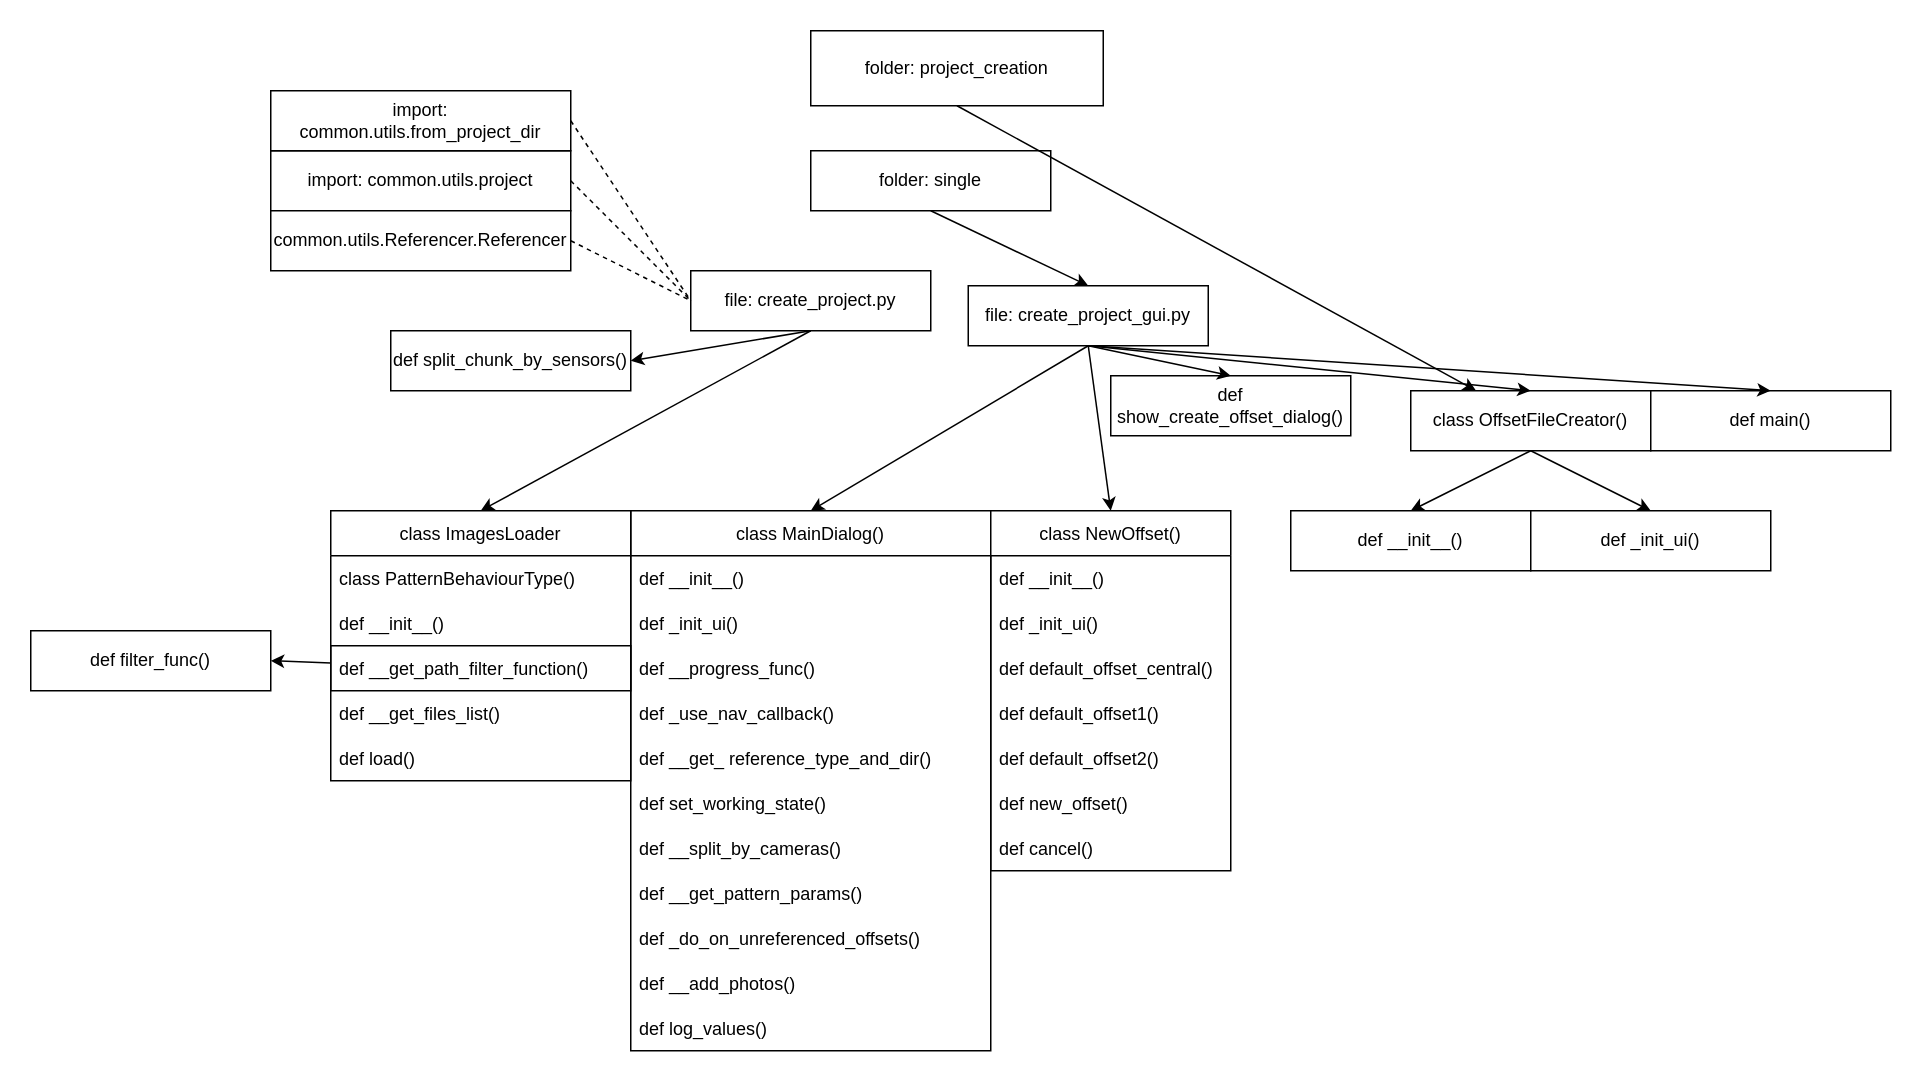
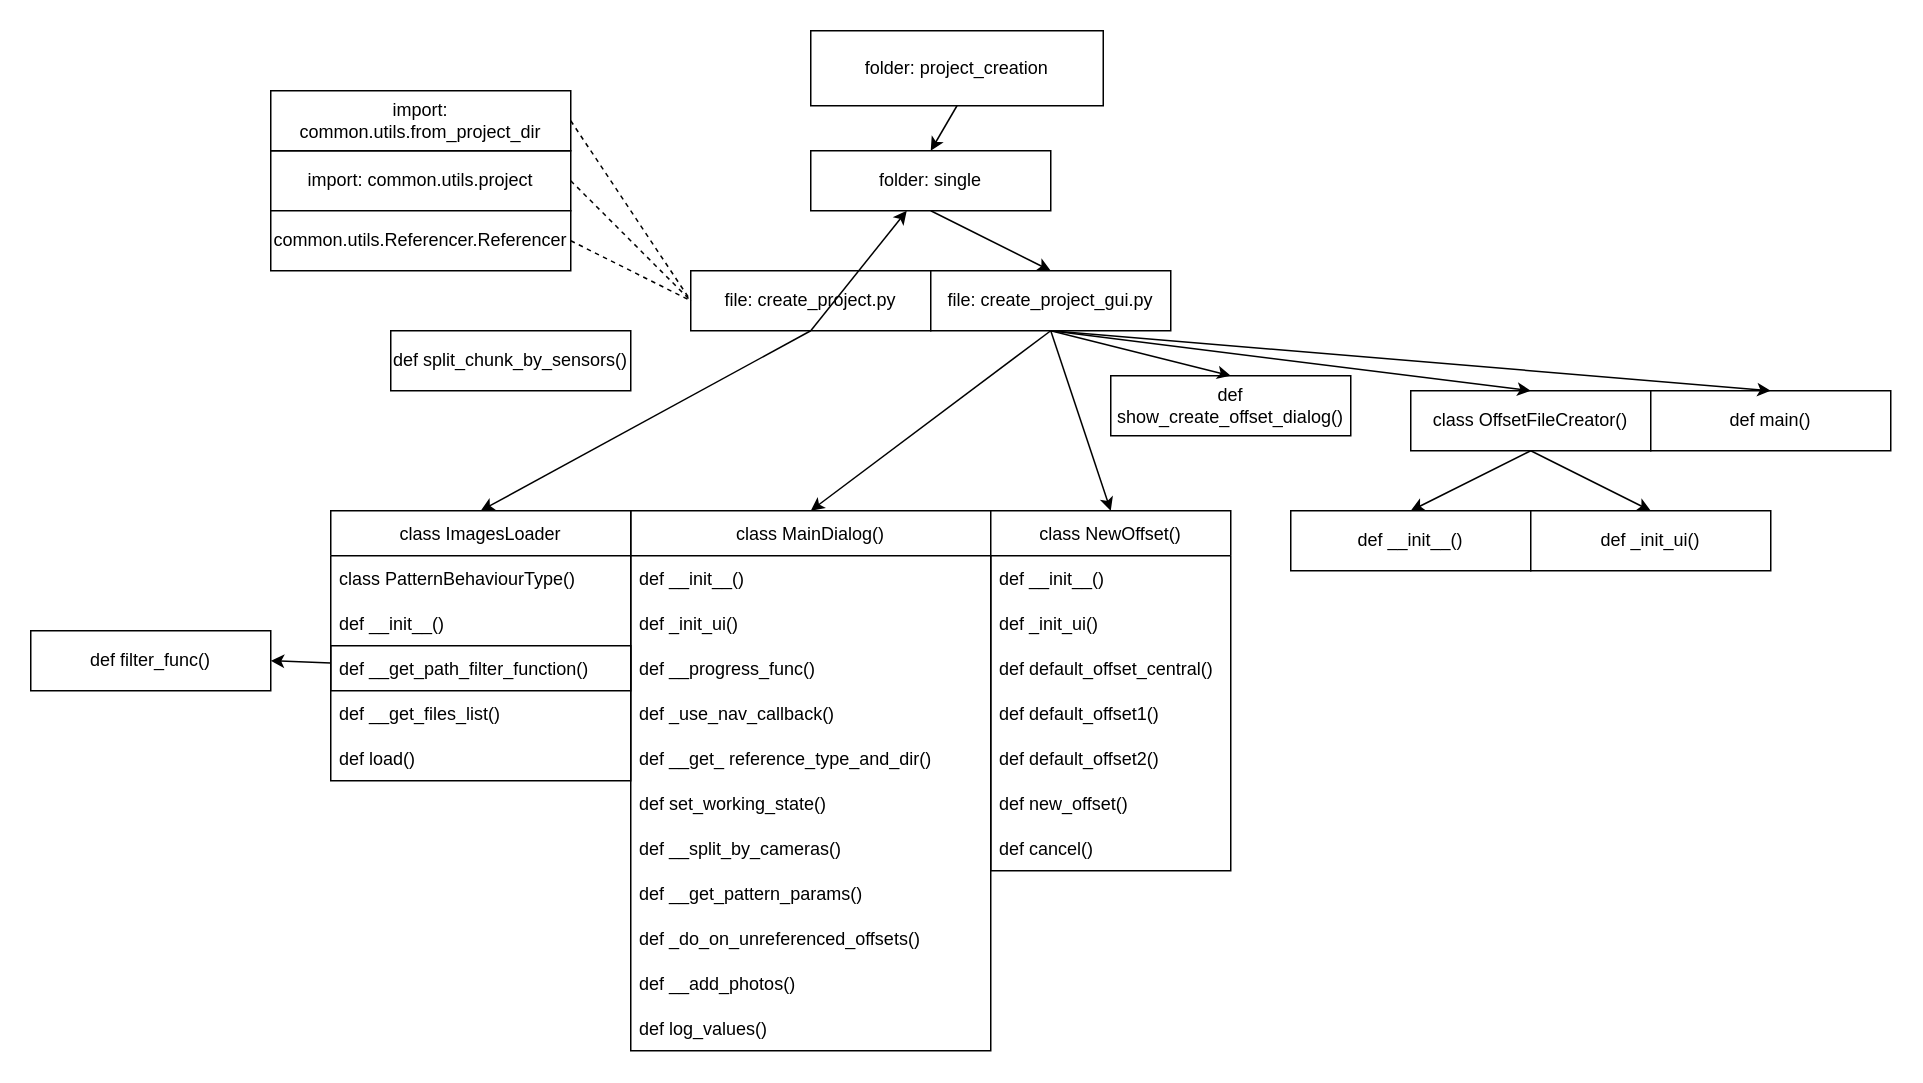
(1188, 232) -> (946, 124)
(1088, 316) -> (1051, 301)
(721, 346) -> (856, 274)
